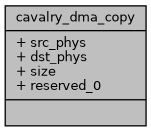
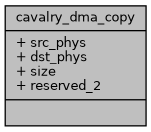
(59, 86) -> (59, 86)
